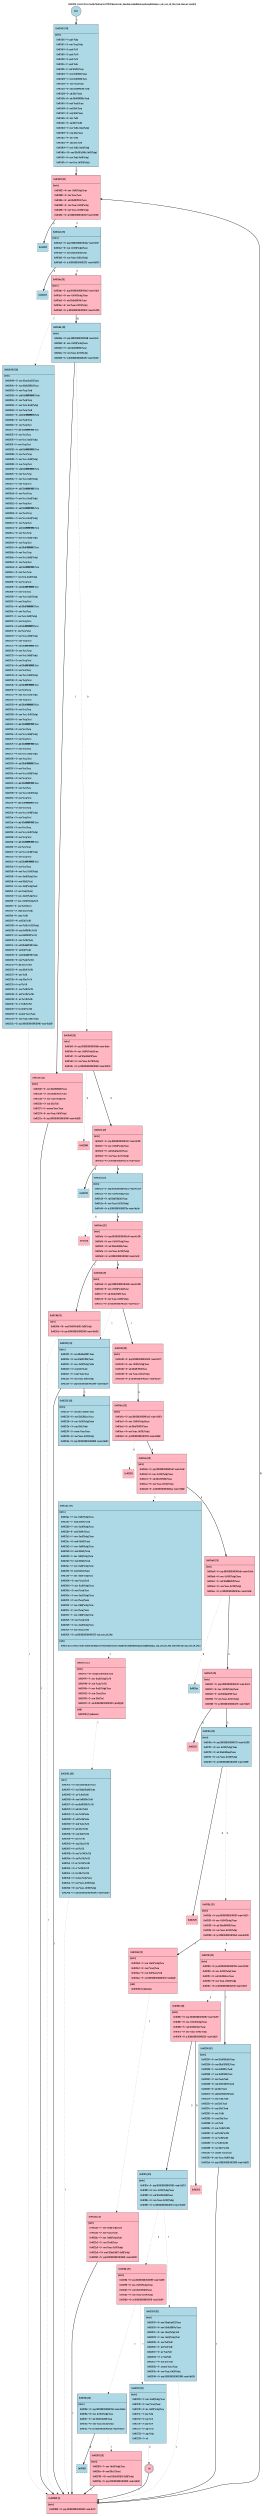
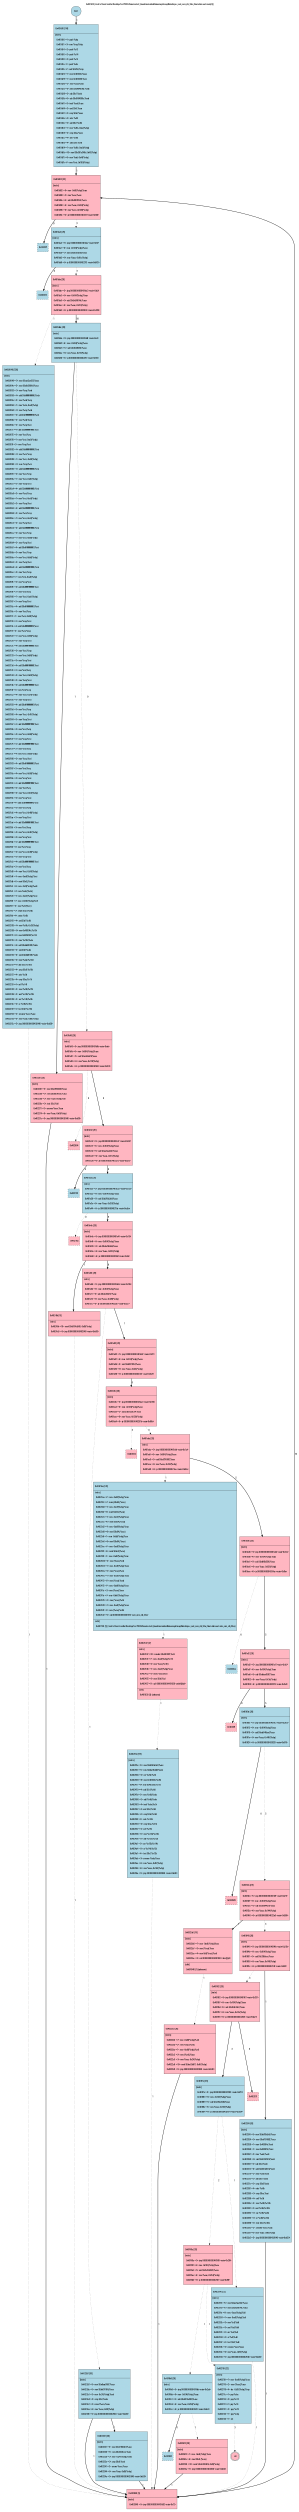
(150, 1447) -> (148, 1430)
(128, 2493) -> (142, 2484)
